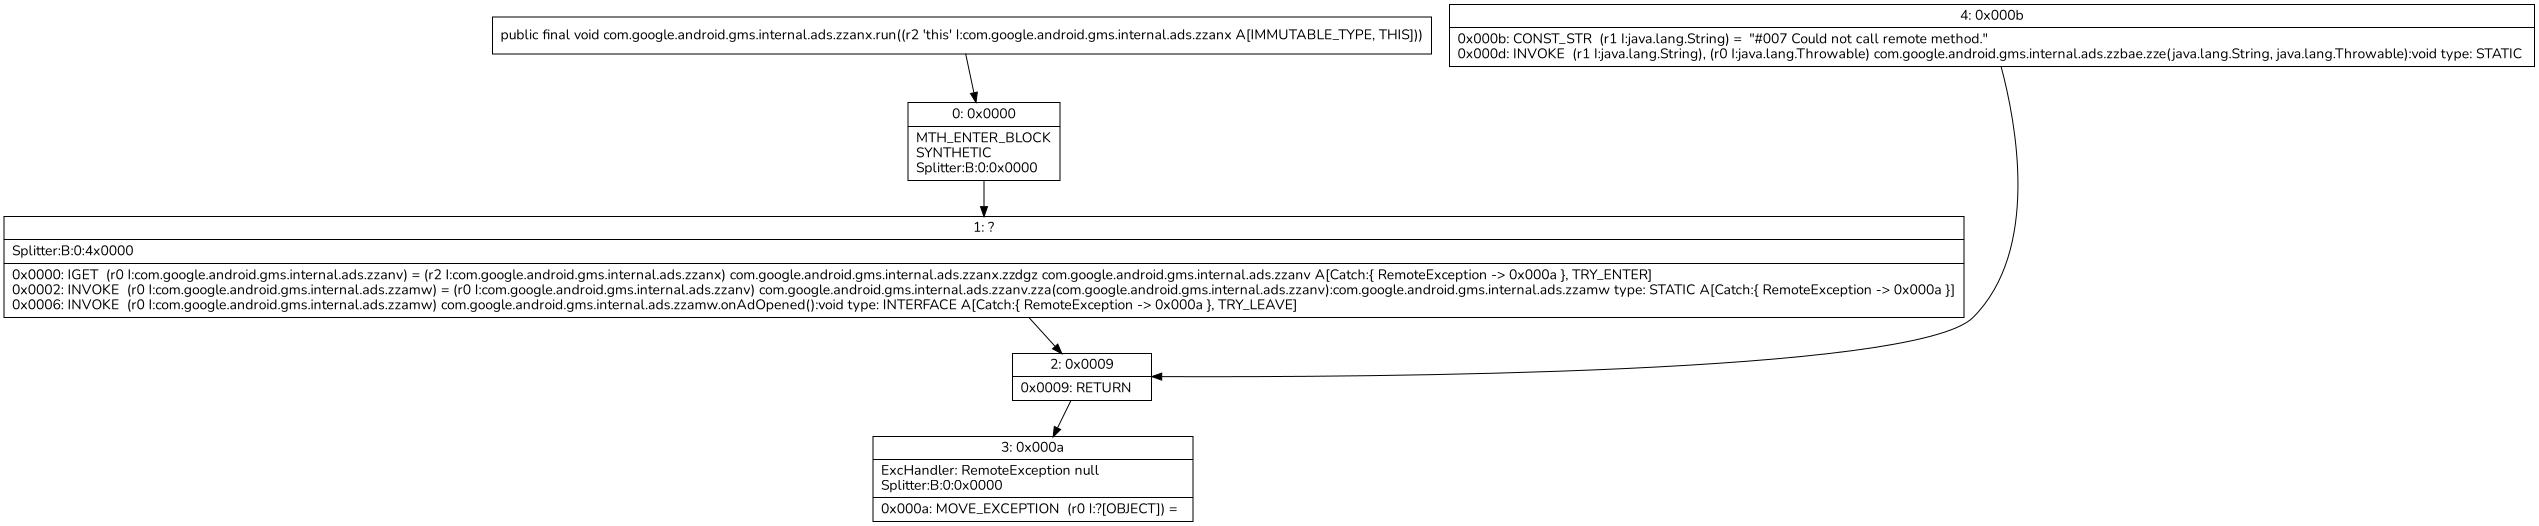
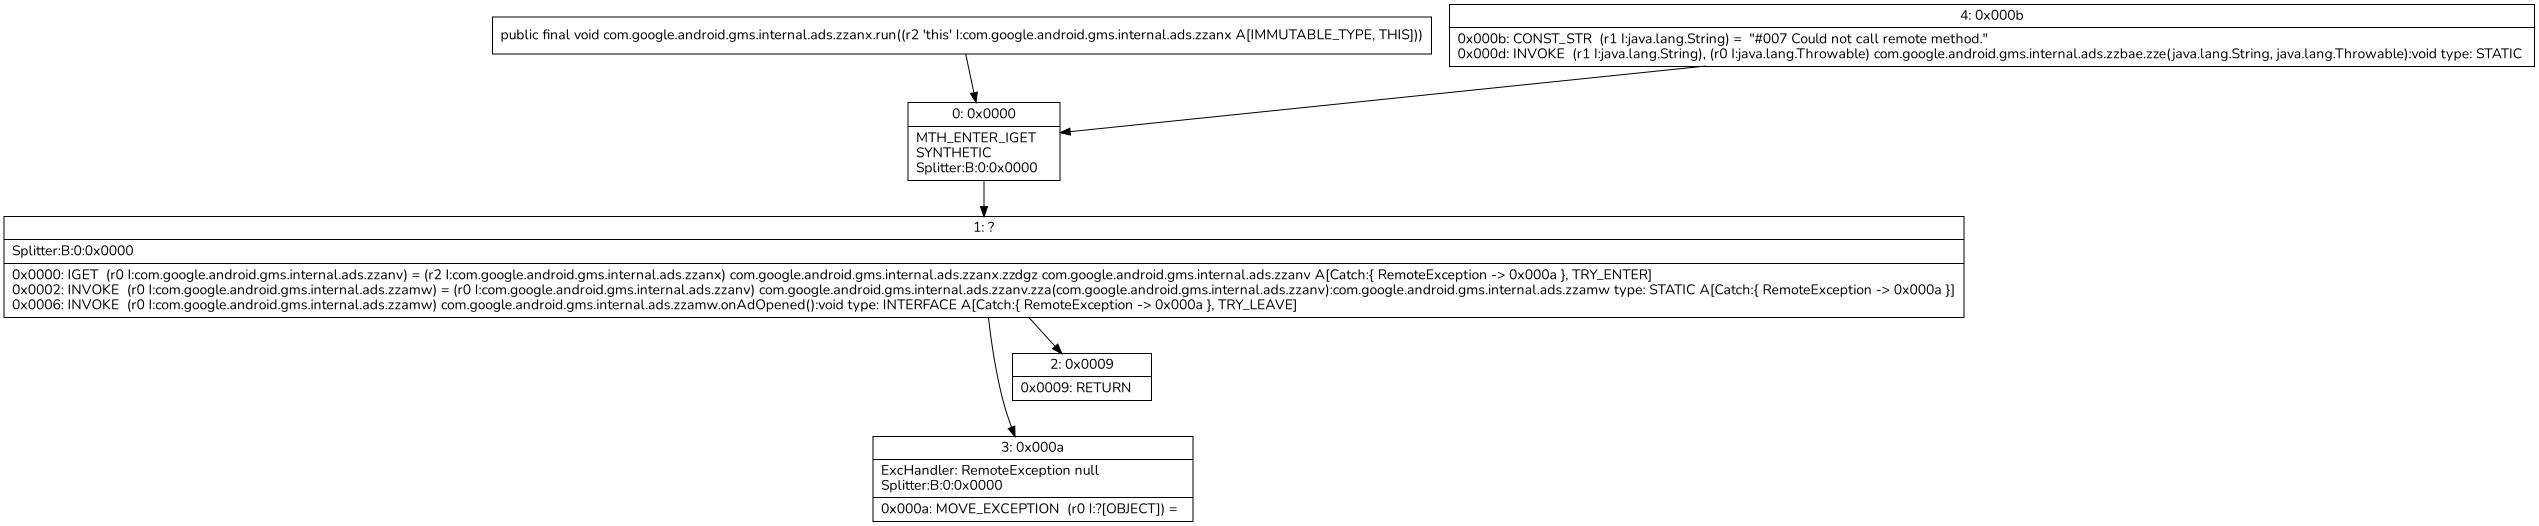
(984, 138) -> (976, 138)
(73, 251) -> (73, 251)
(1702, 364) -> (1388, 99)
(1064, 414) -> (997, 373)
